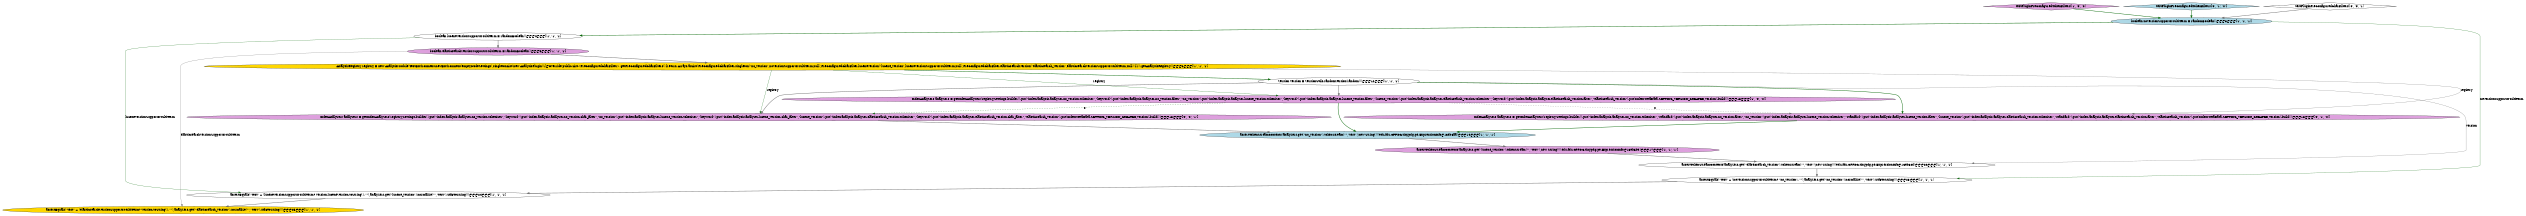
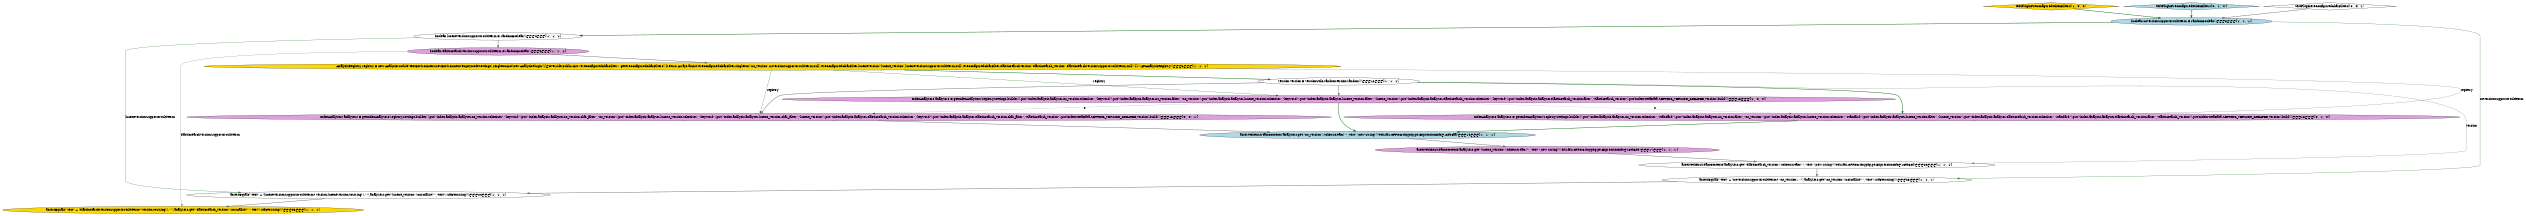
(2051, 6) -> (2051, 6)
